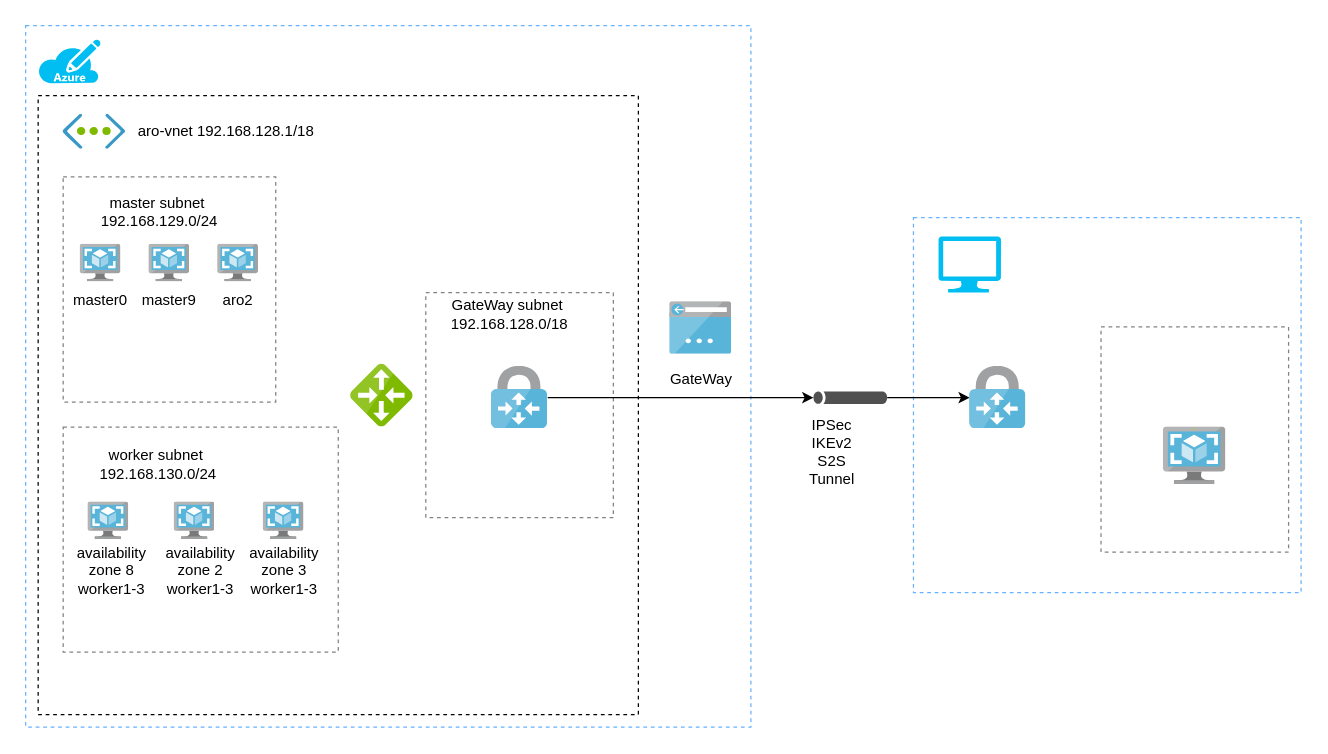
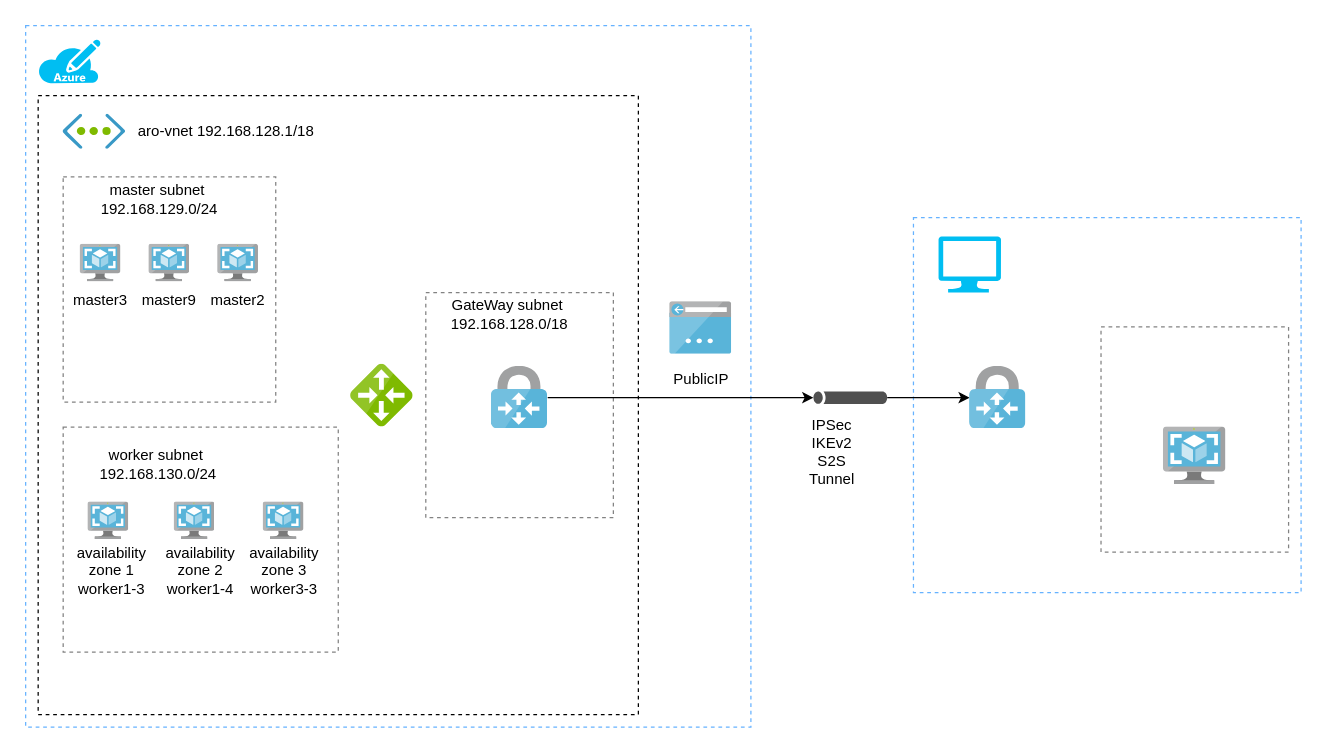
(157, 212) -> (157, 199)
(101, 301) -> (101, 301)
(238, 301) -> (238, 301)
(701, 379) -> (701, 379)
(112, 571) -> (112, 571)
(201, 571) -> (201, 571)
(284, 571) -> (284, 571)
